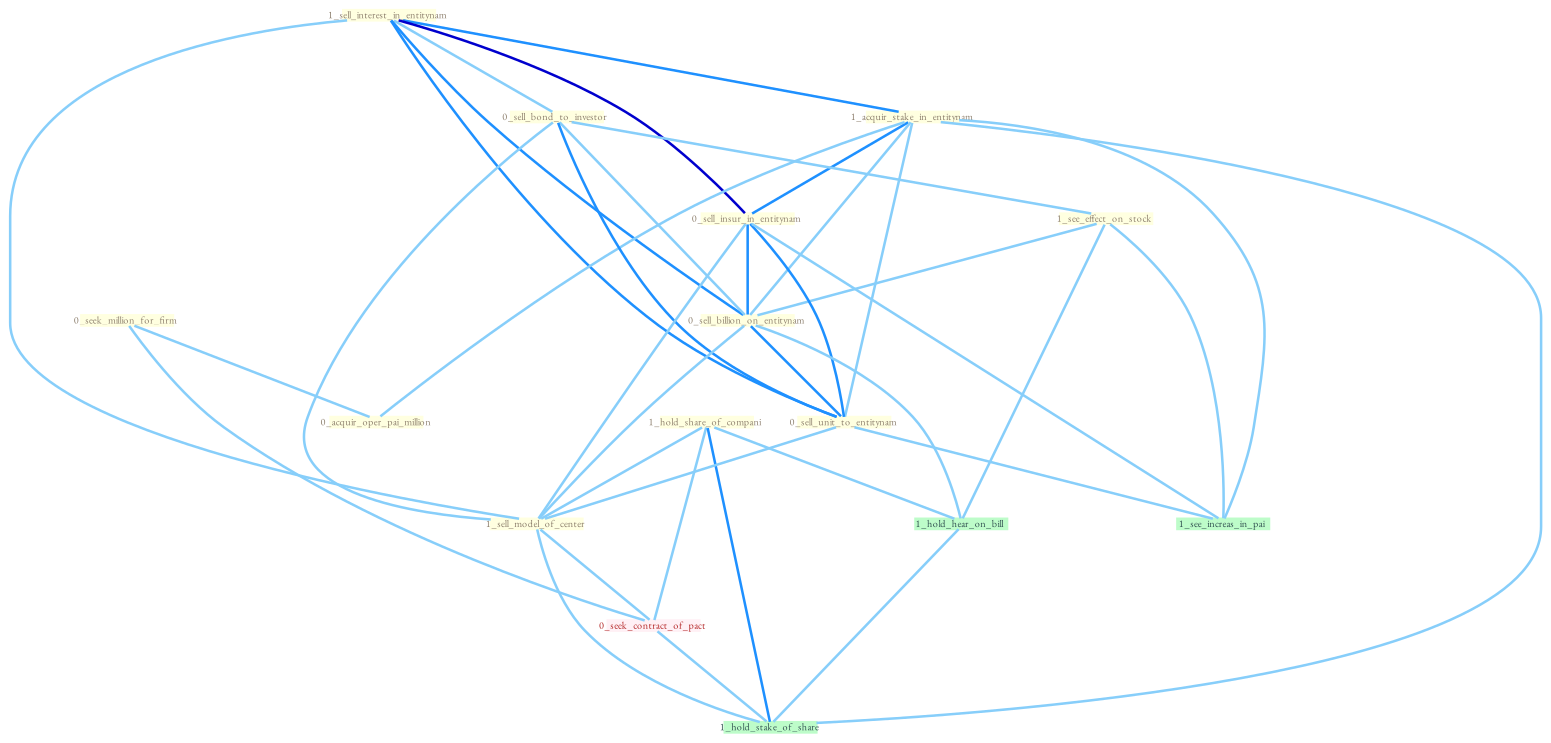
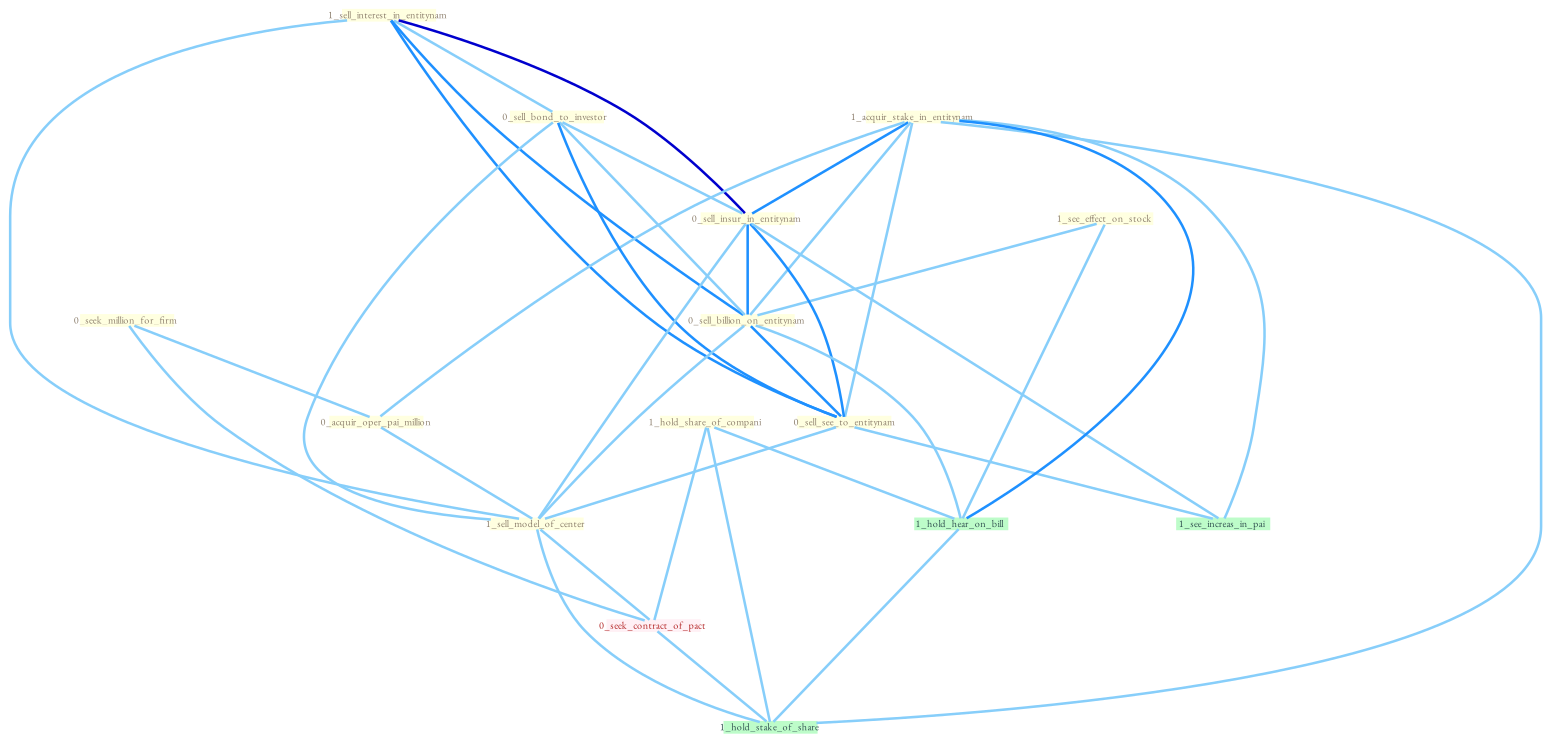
(651, 66) -> (1188, 293)
(753, 154) -> (652, 168)
(1205, 355) -> none
(844, 422) -> (844, 422)
(622, 473) -> (457, 473)
(739, 575) -> (739, 575)
